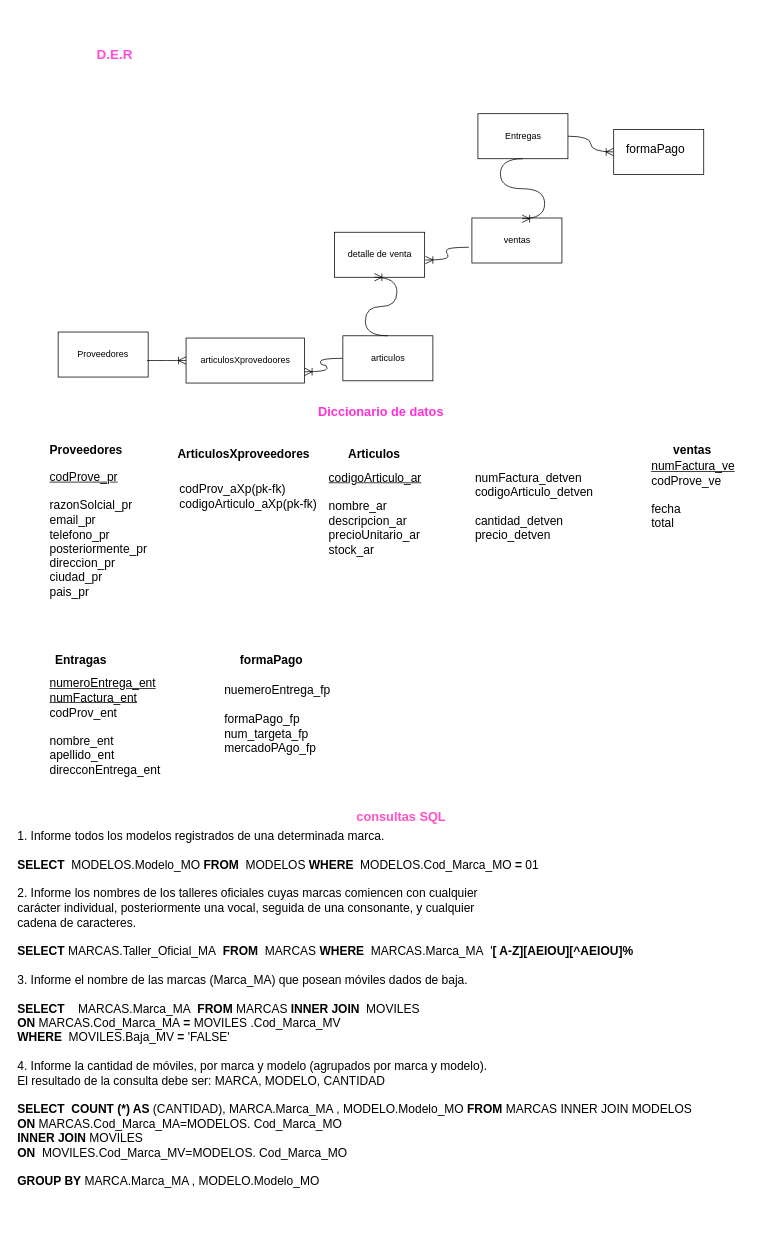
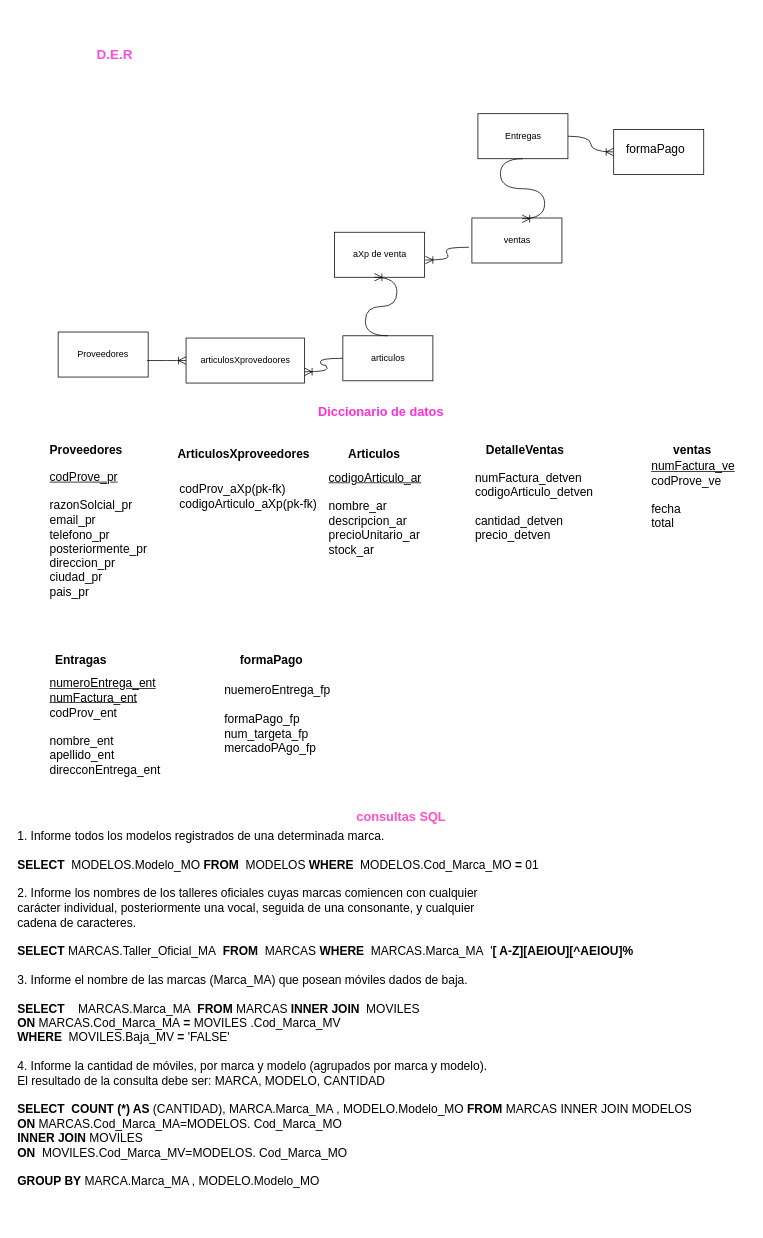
(380, 255) -> (380, 255)
none -> (524, 449)
